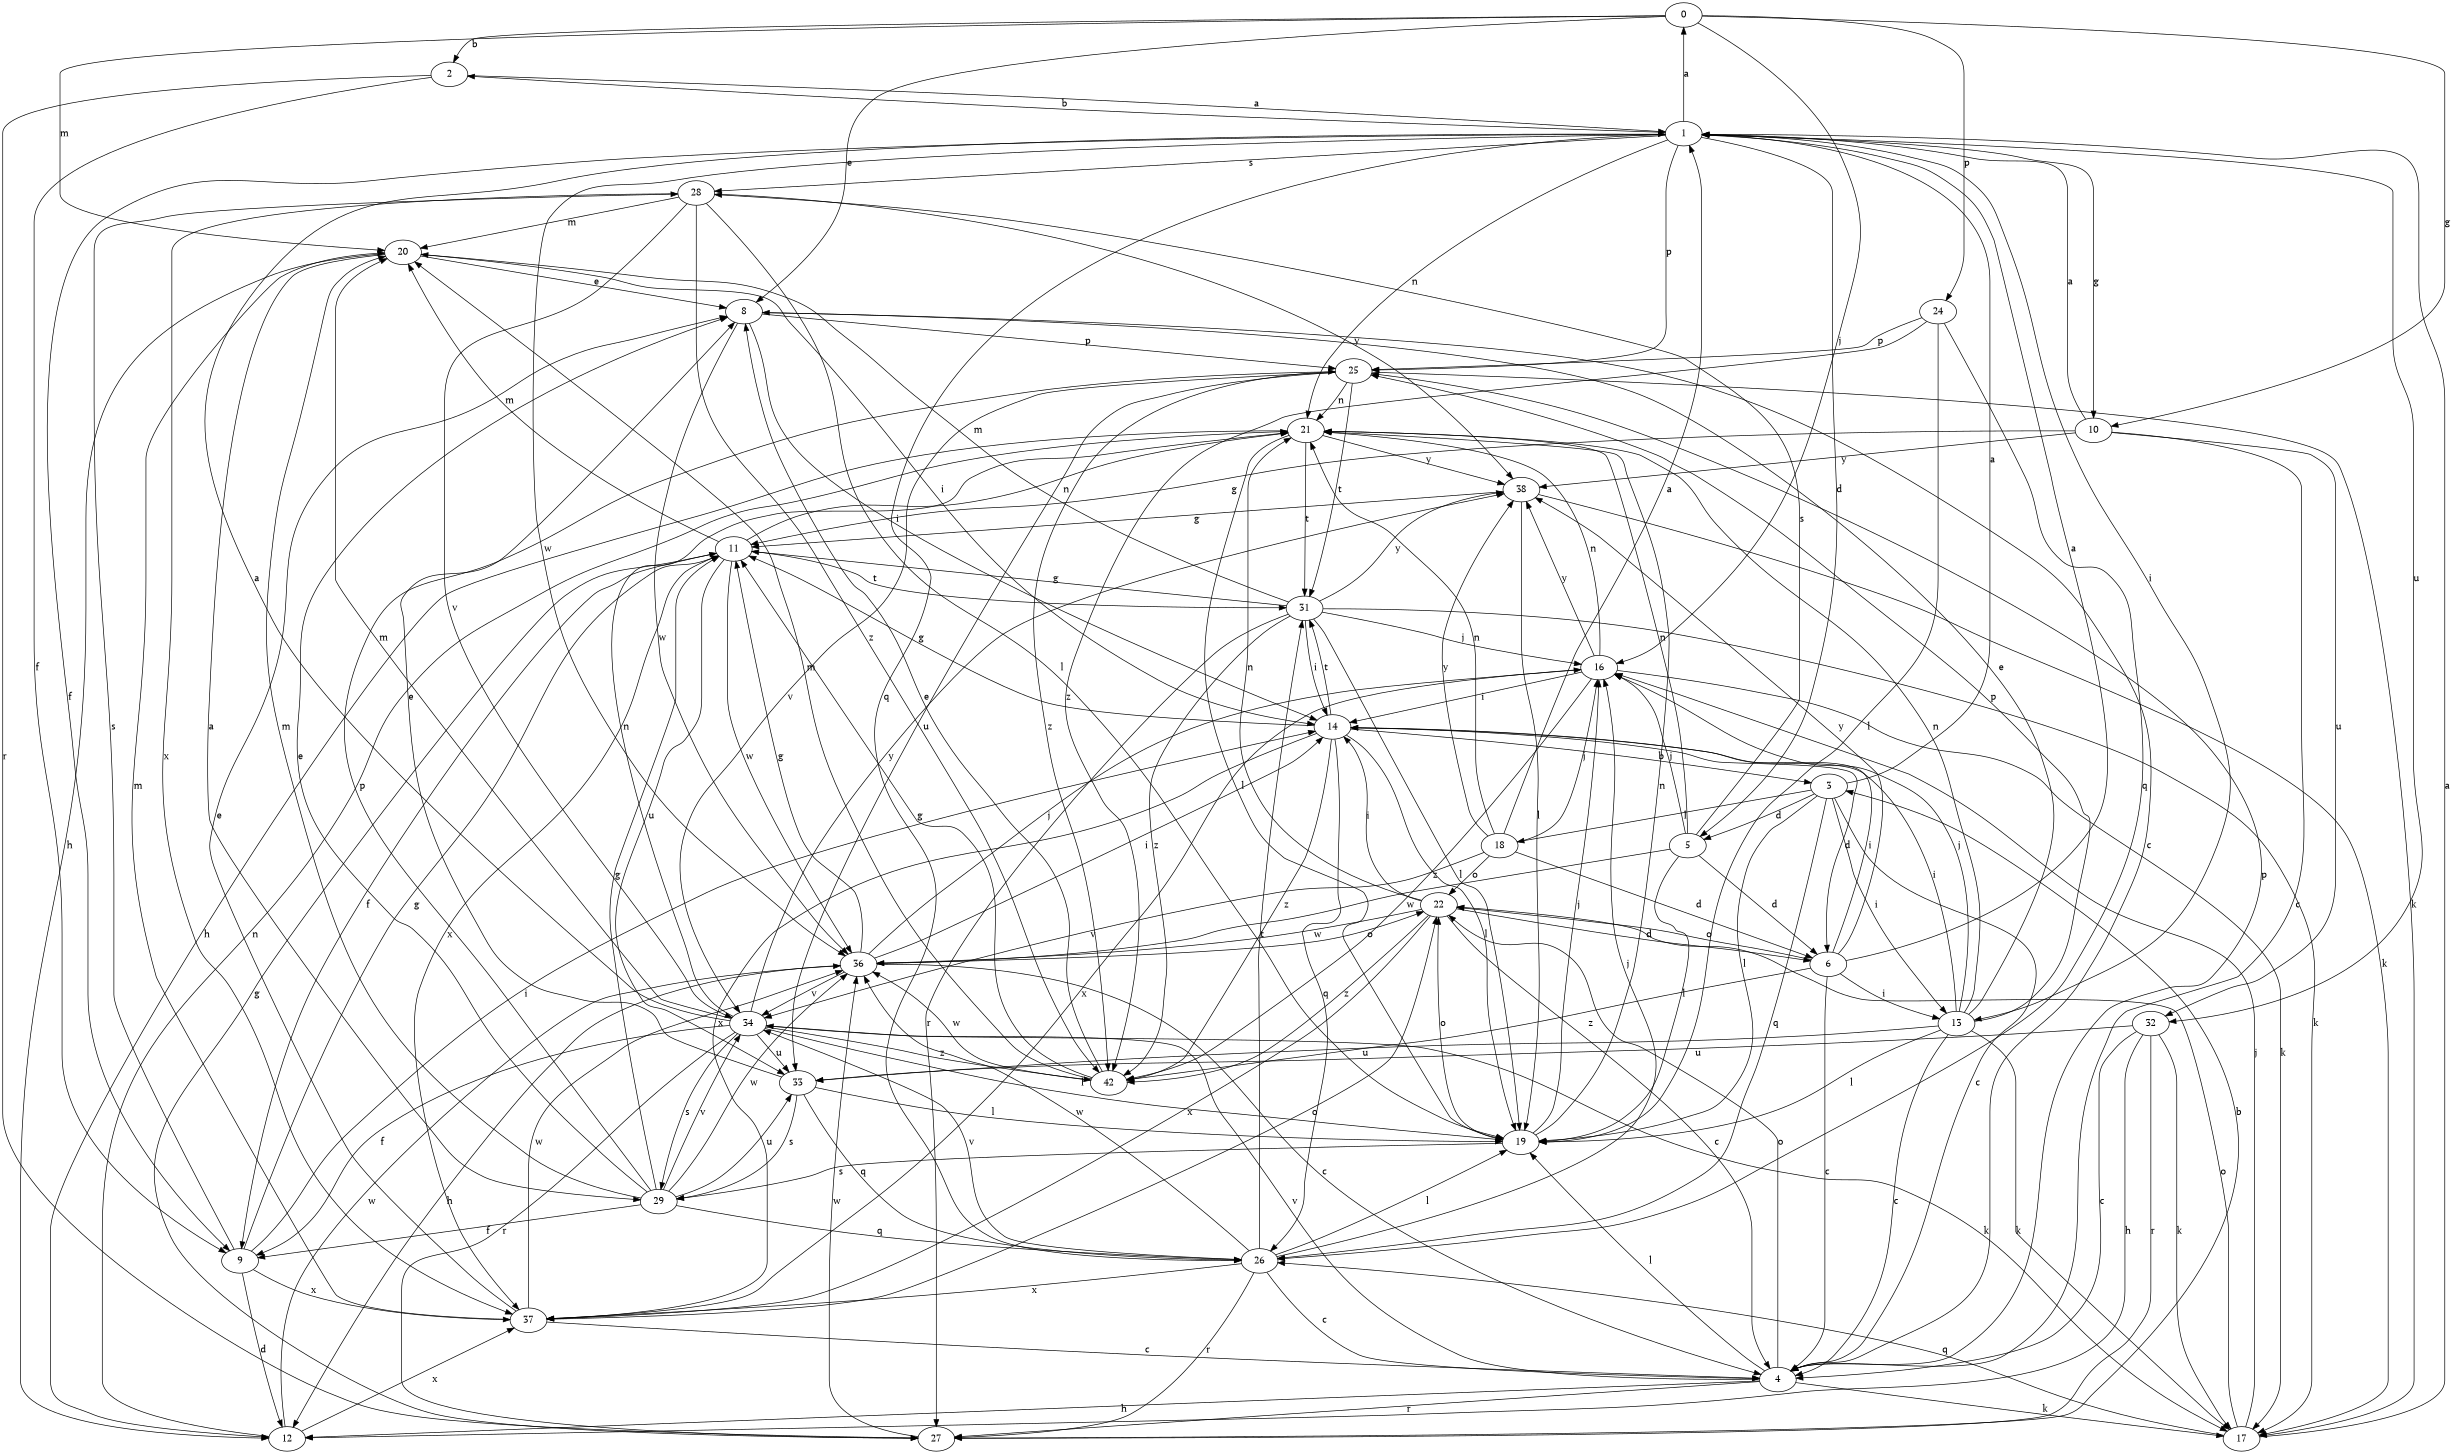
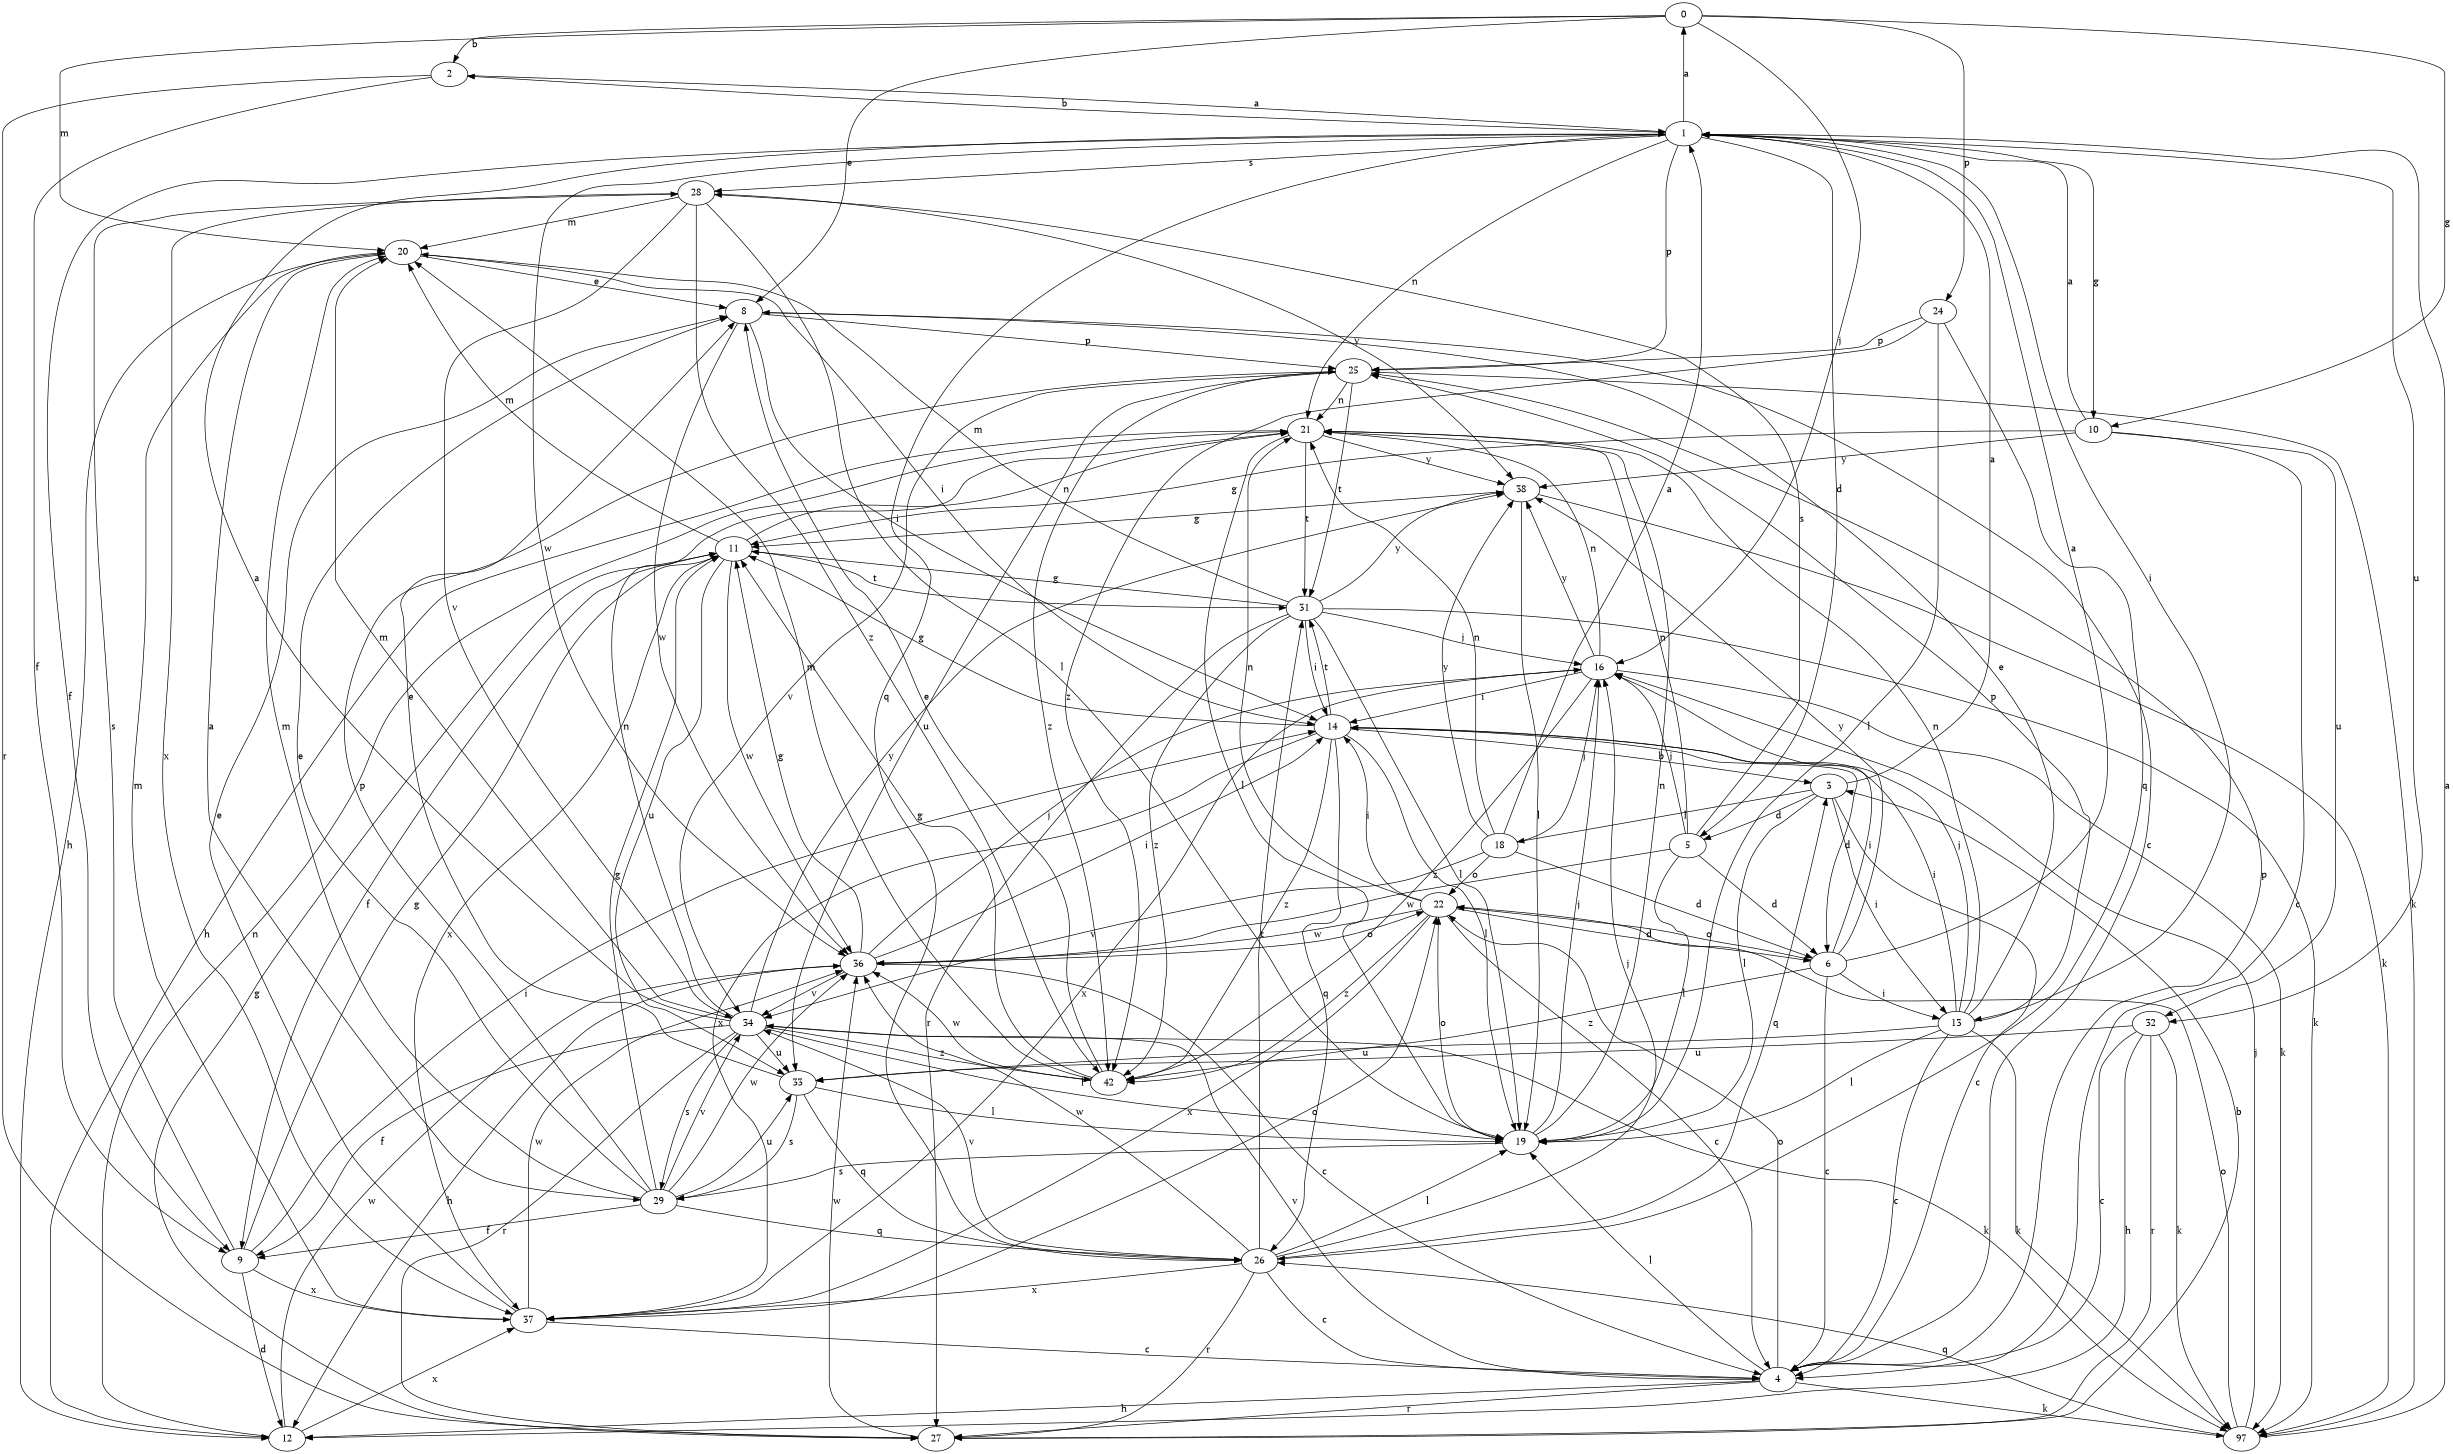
(1690, 1182) -> (1684, 1186)
(2242, 1439) -> (2242, 1439)
